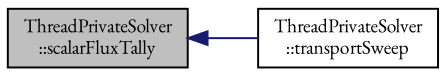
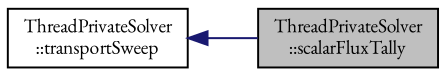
(233, 38) -> (233, 38)
